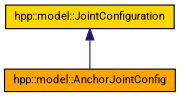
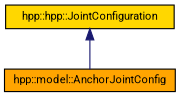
(90, 17) -> (90, 17)
